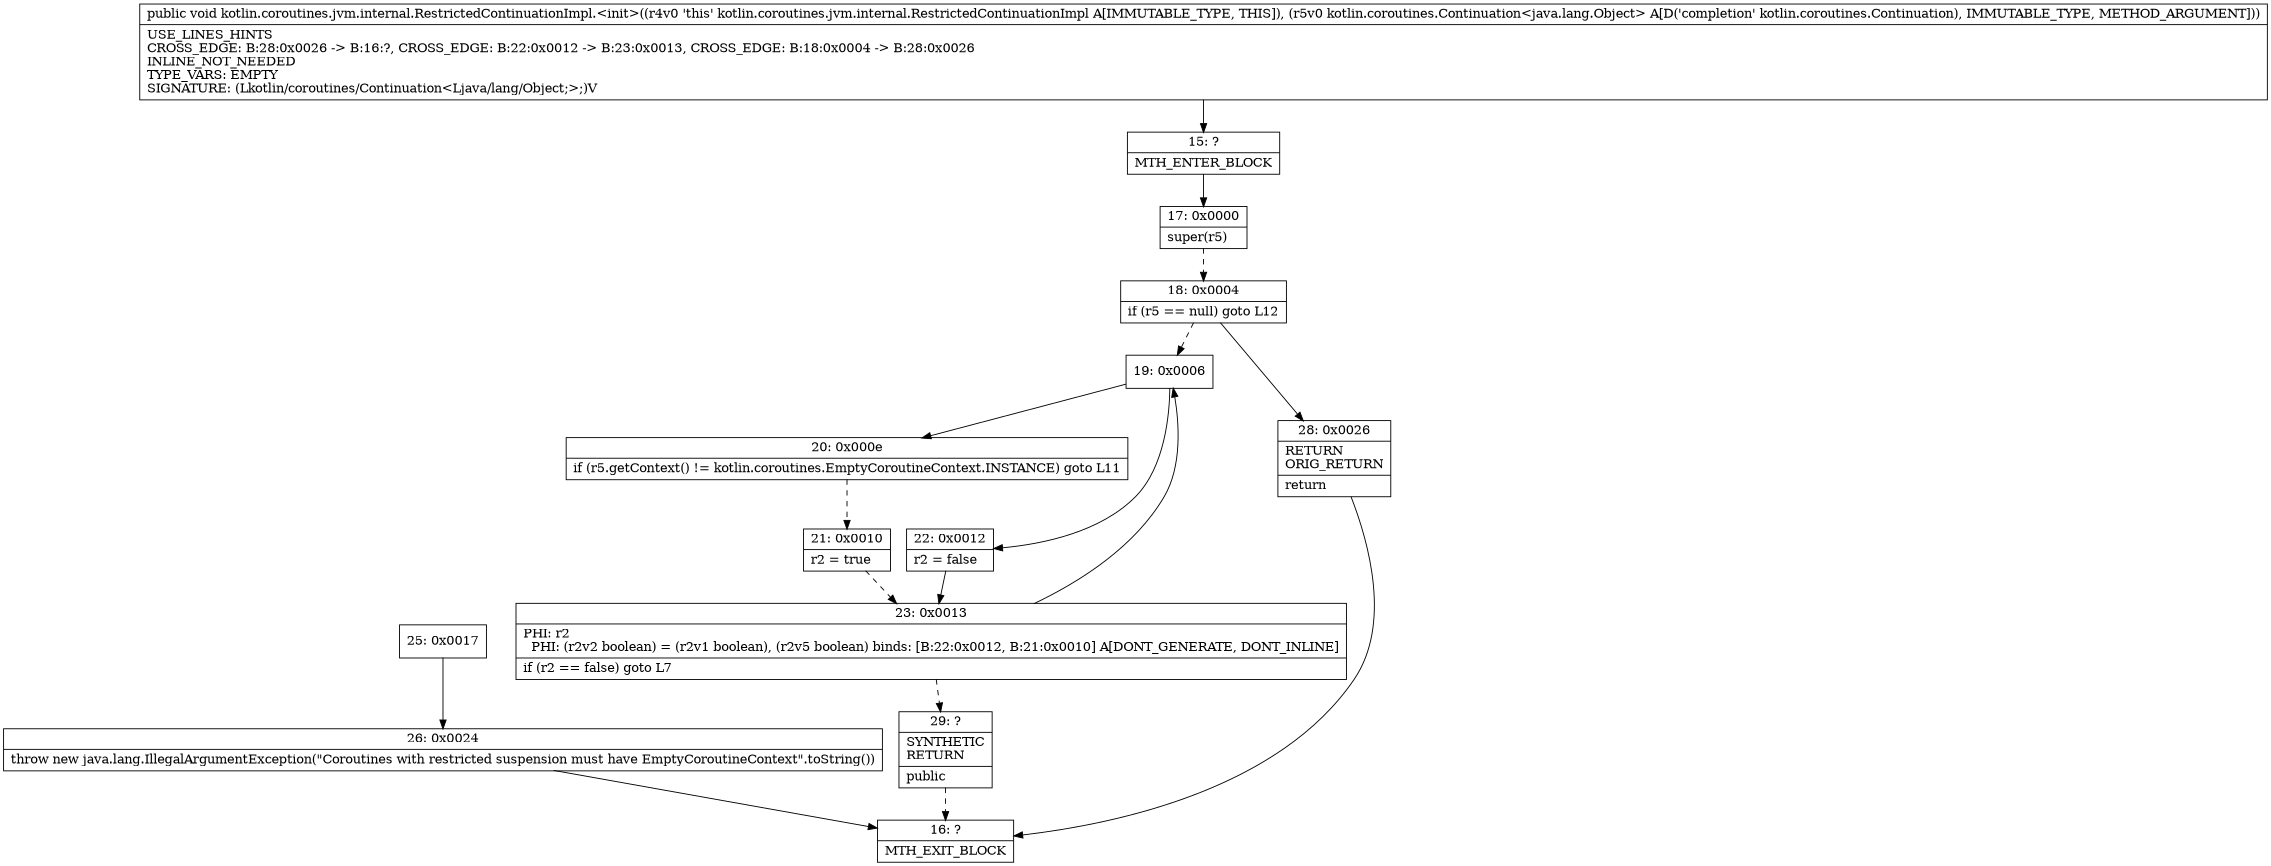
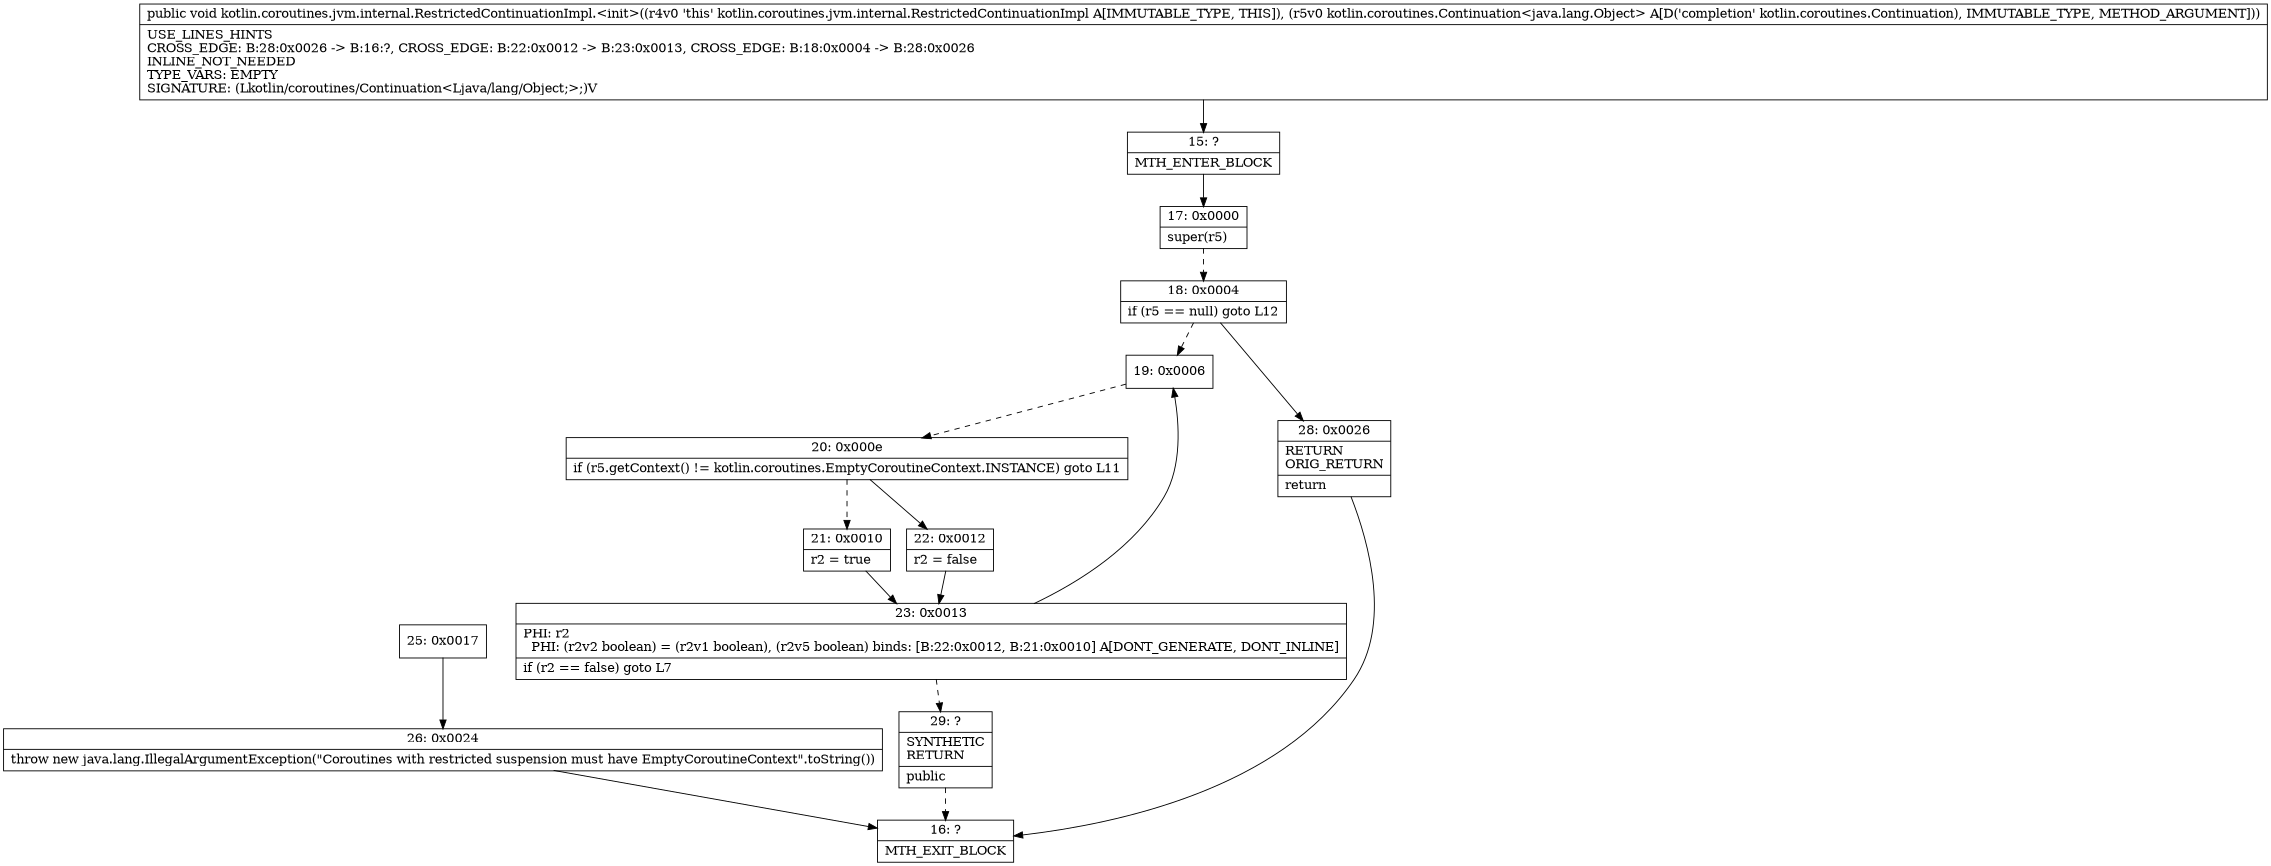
(1028, 410) -> (1028, 410)
(1125, 506) -> (895, 501)
(878, 584) -> (878, 584)
